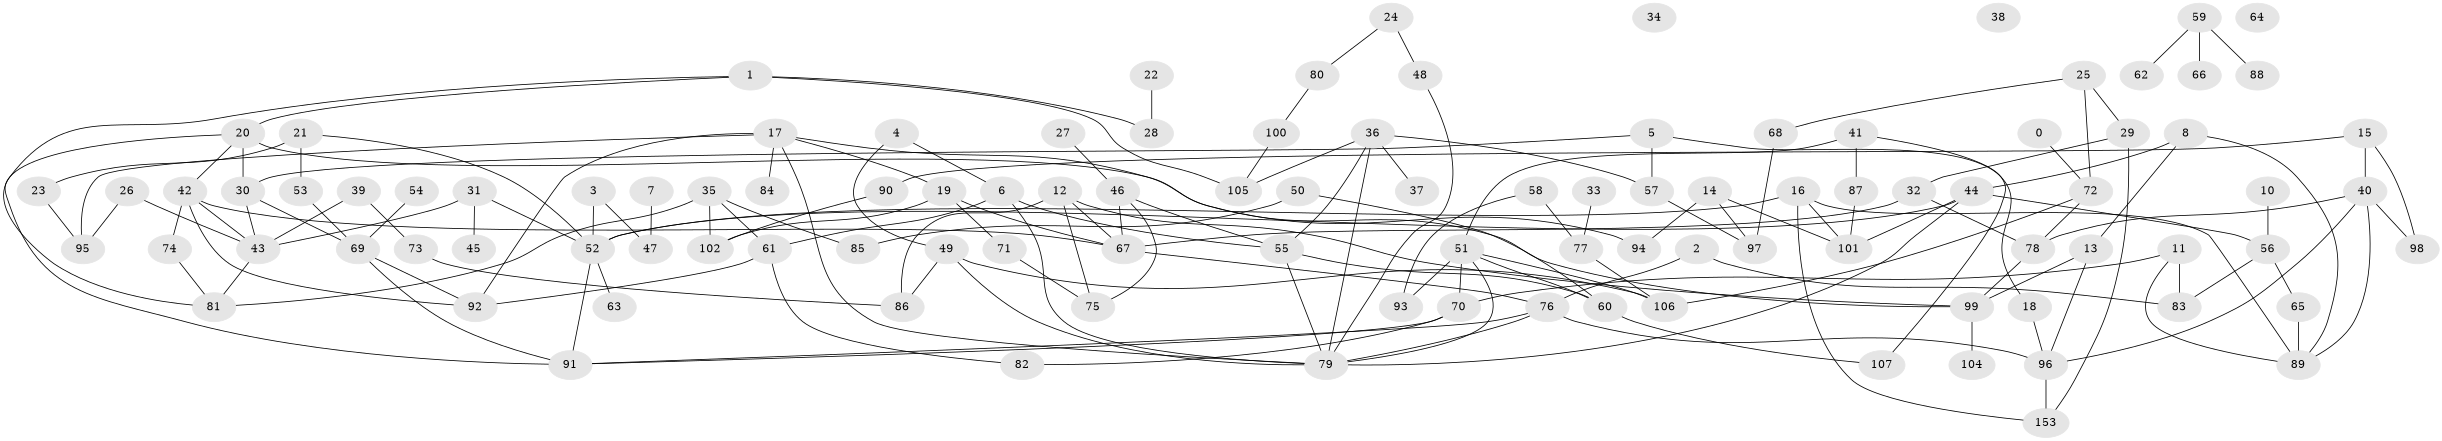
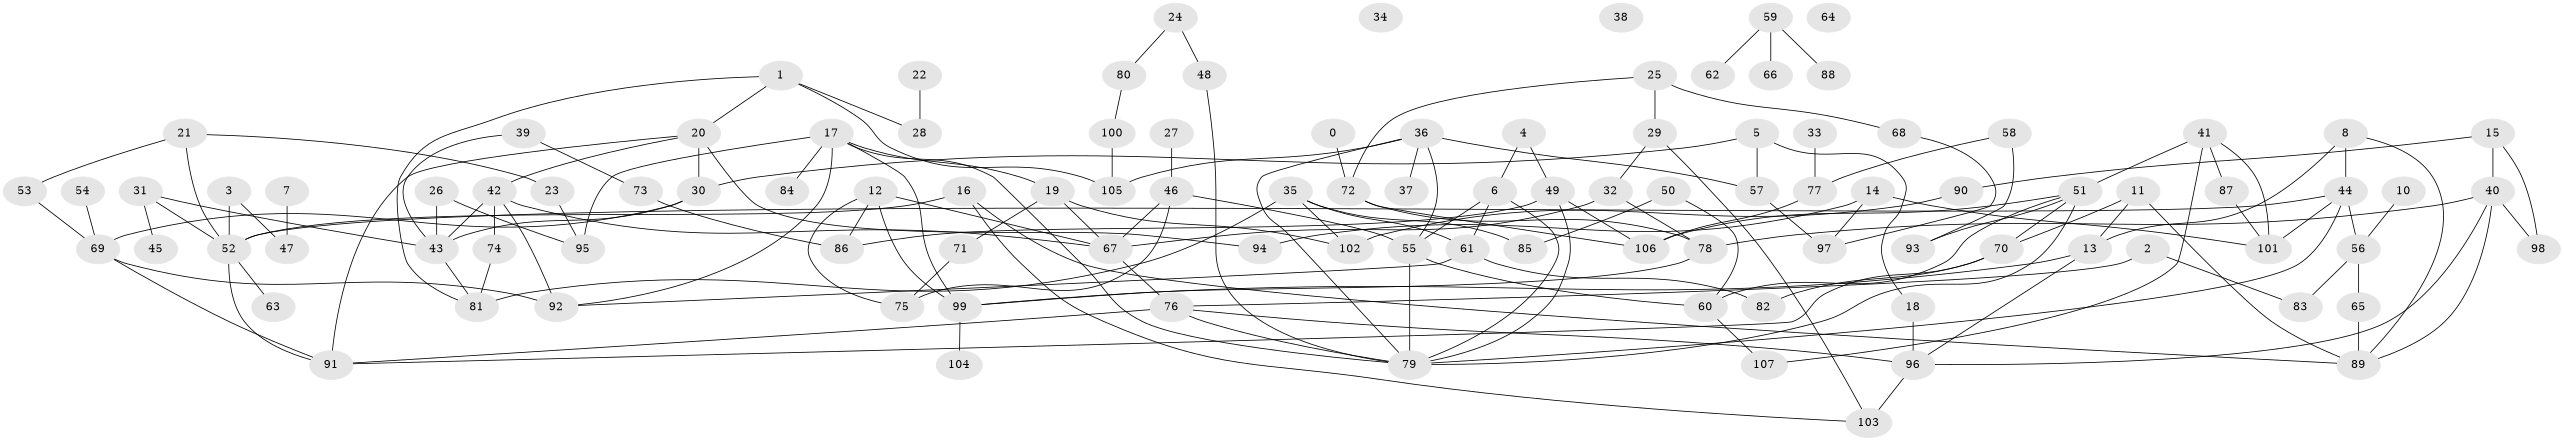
(1830, 227) -> (2258, 182)
(2179, 278) -> (2116, 219)
(2046, 423) -> (1869, 423)
